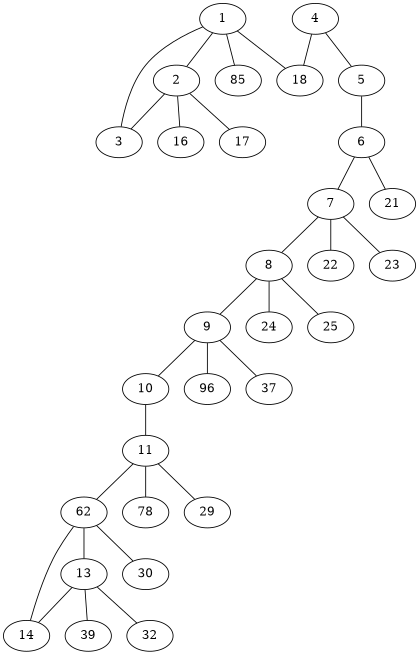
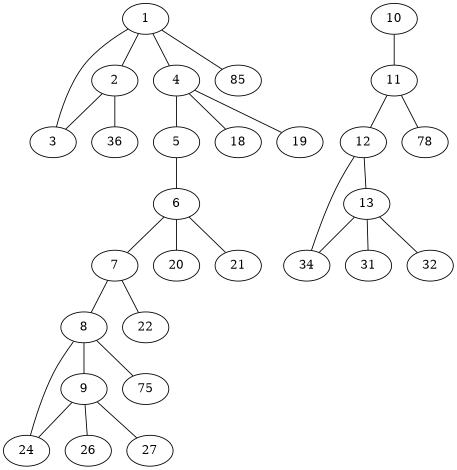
(261, 50) -> (161, 50)
(181, 142) -> (115, 142)
(243, 142) -> none
none -> (300, 142)
none -> (177, 266)
(392, 266) -> none
(331, 327) -> (146, 389)
(177, 358) -> (55, 420)
(207, 389) -> (88, 451)
(269, 389) -> (150, 451)
(84, 512) -> (363, 142)
(207, 512) -> none
(146, 574) -> none
(27, 636) -> (307, 266)
(88, 636) -> (368, 266)
